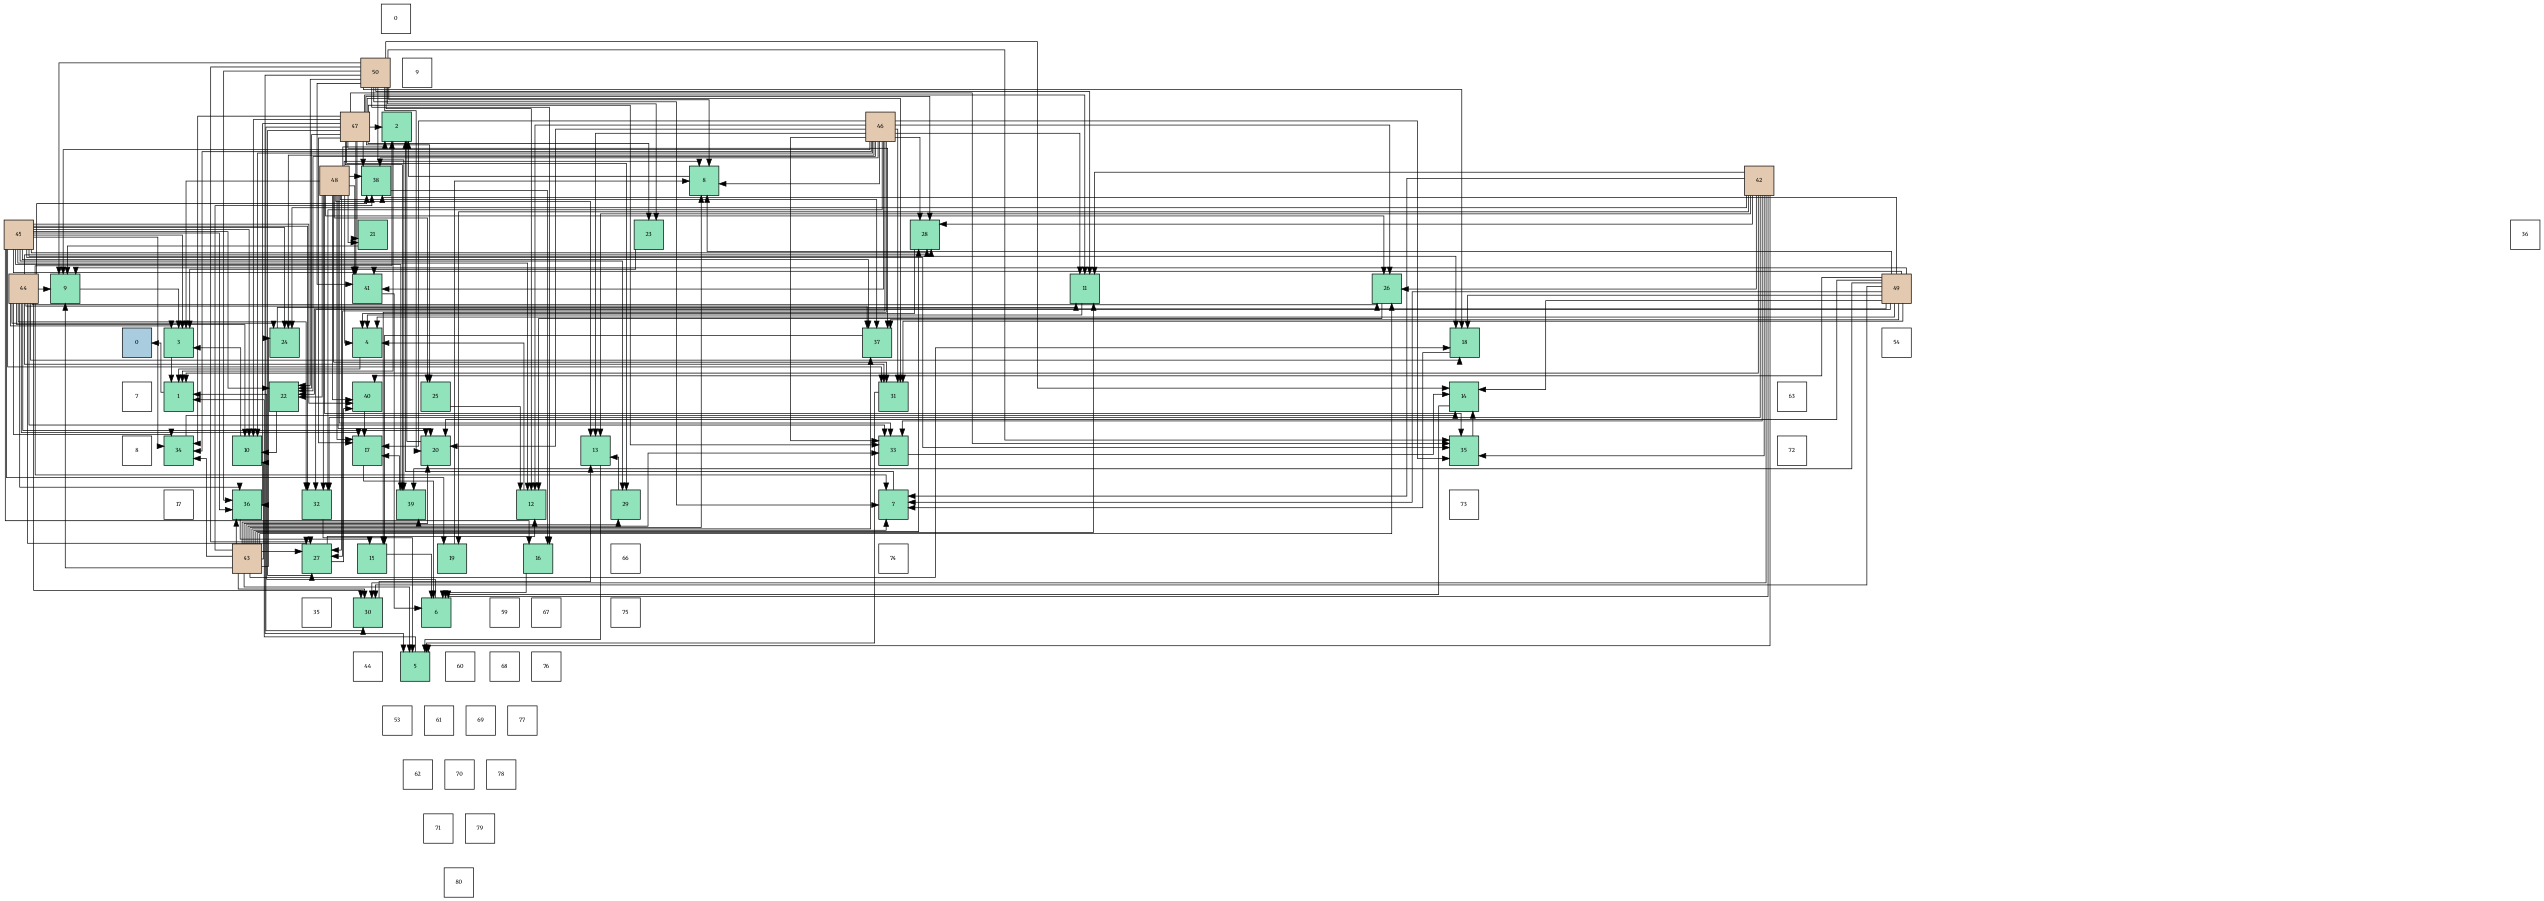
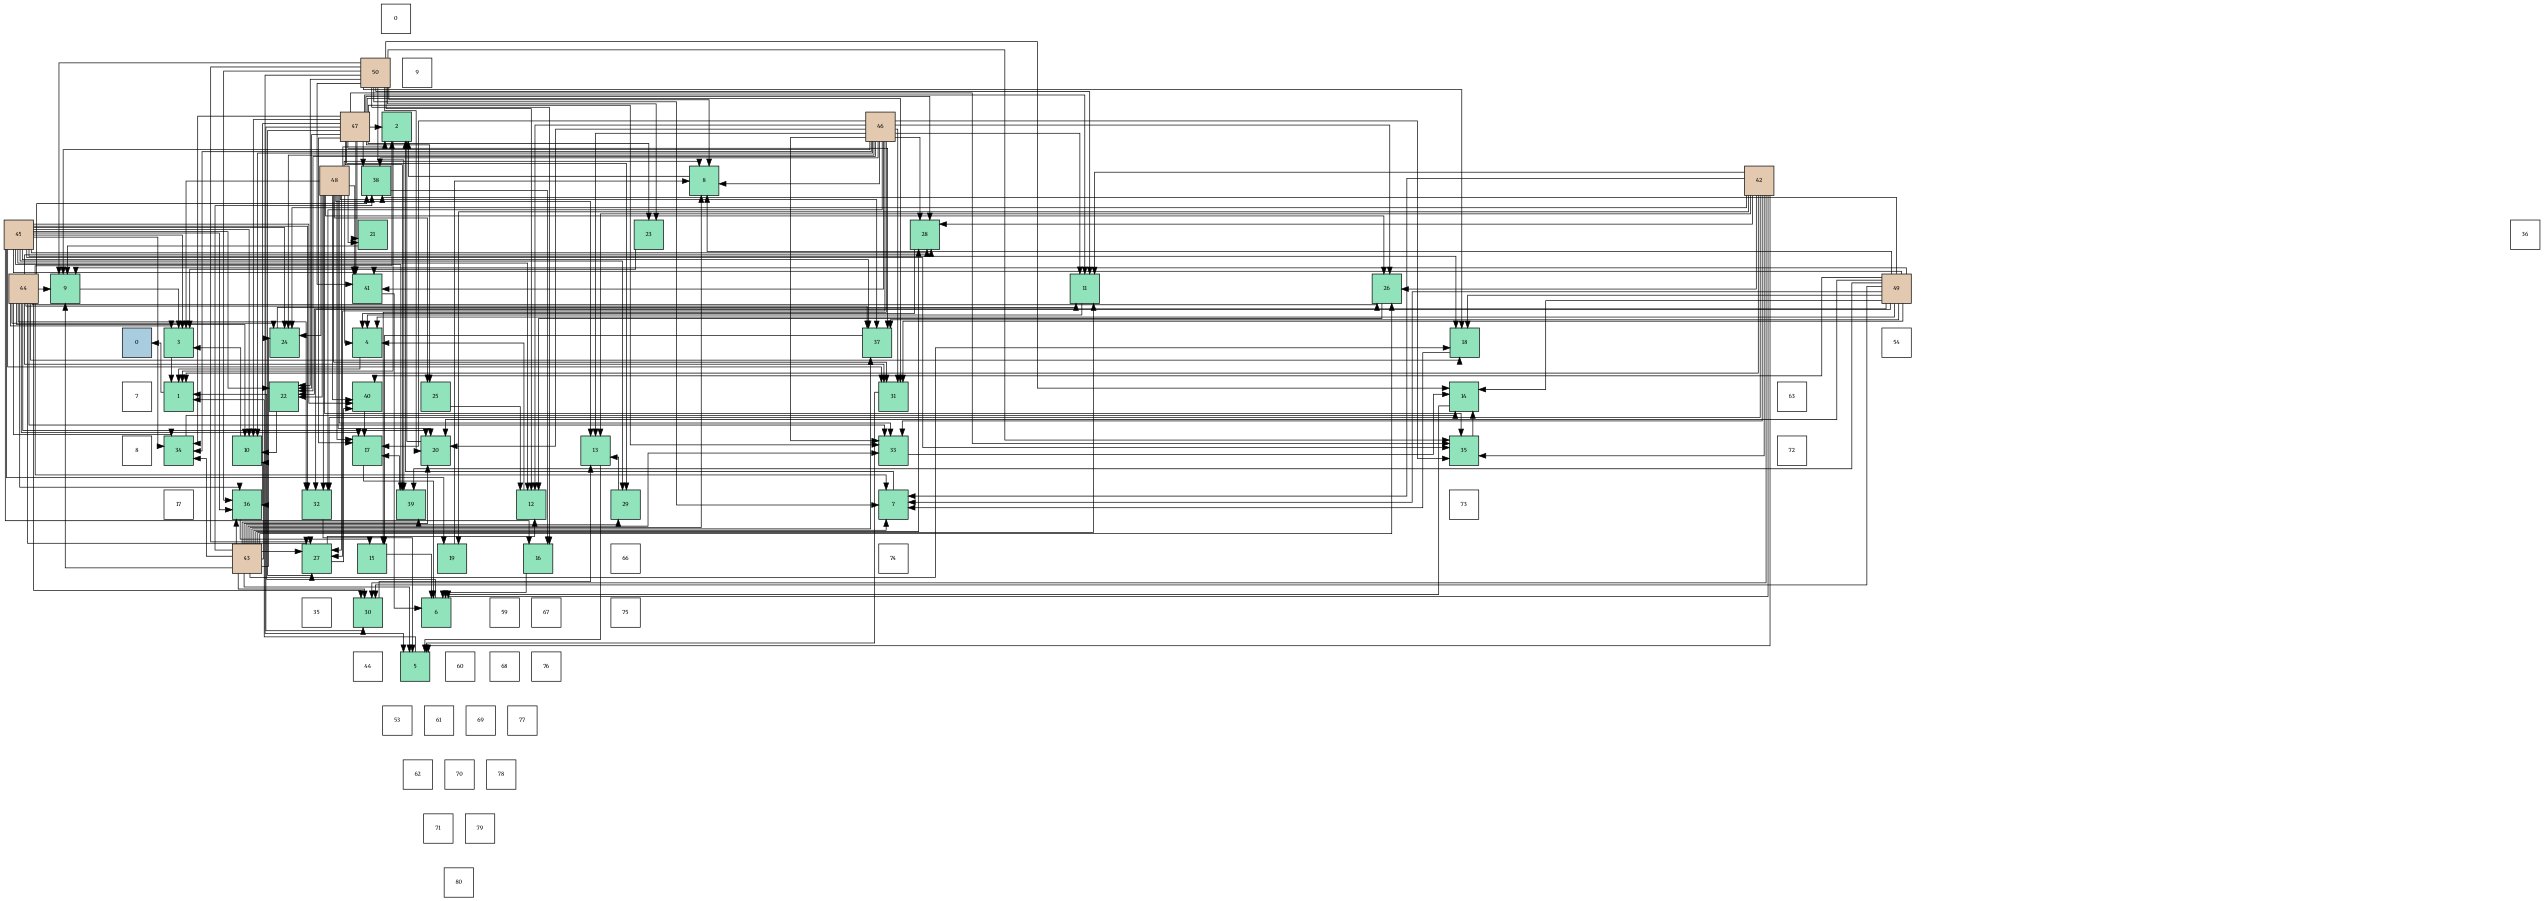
(352, 176) -> (321, 273)
